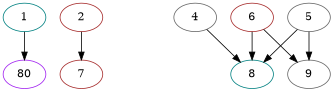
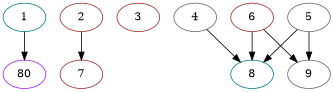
none -> (138, 17)
